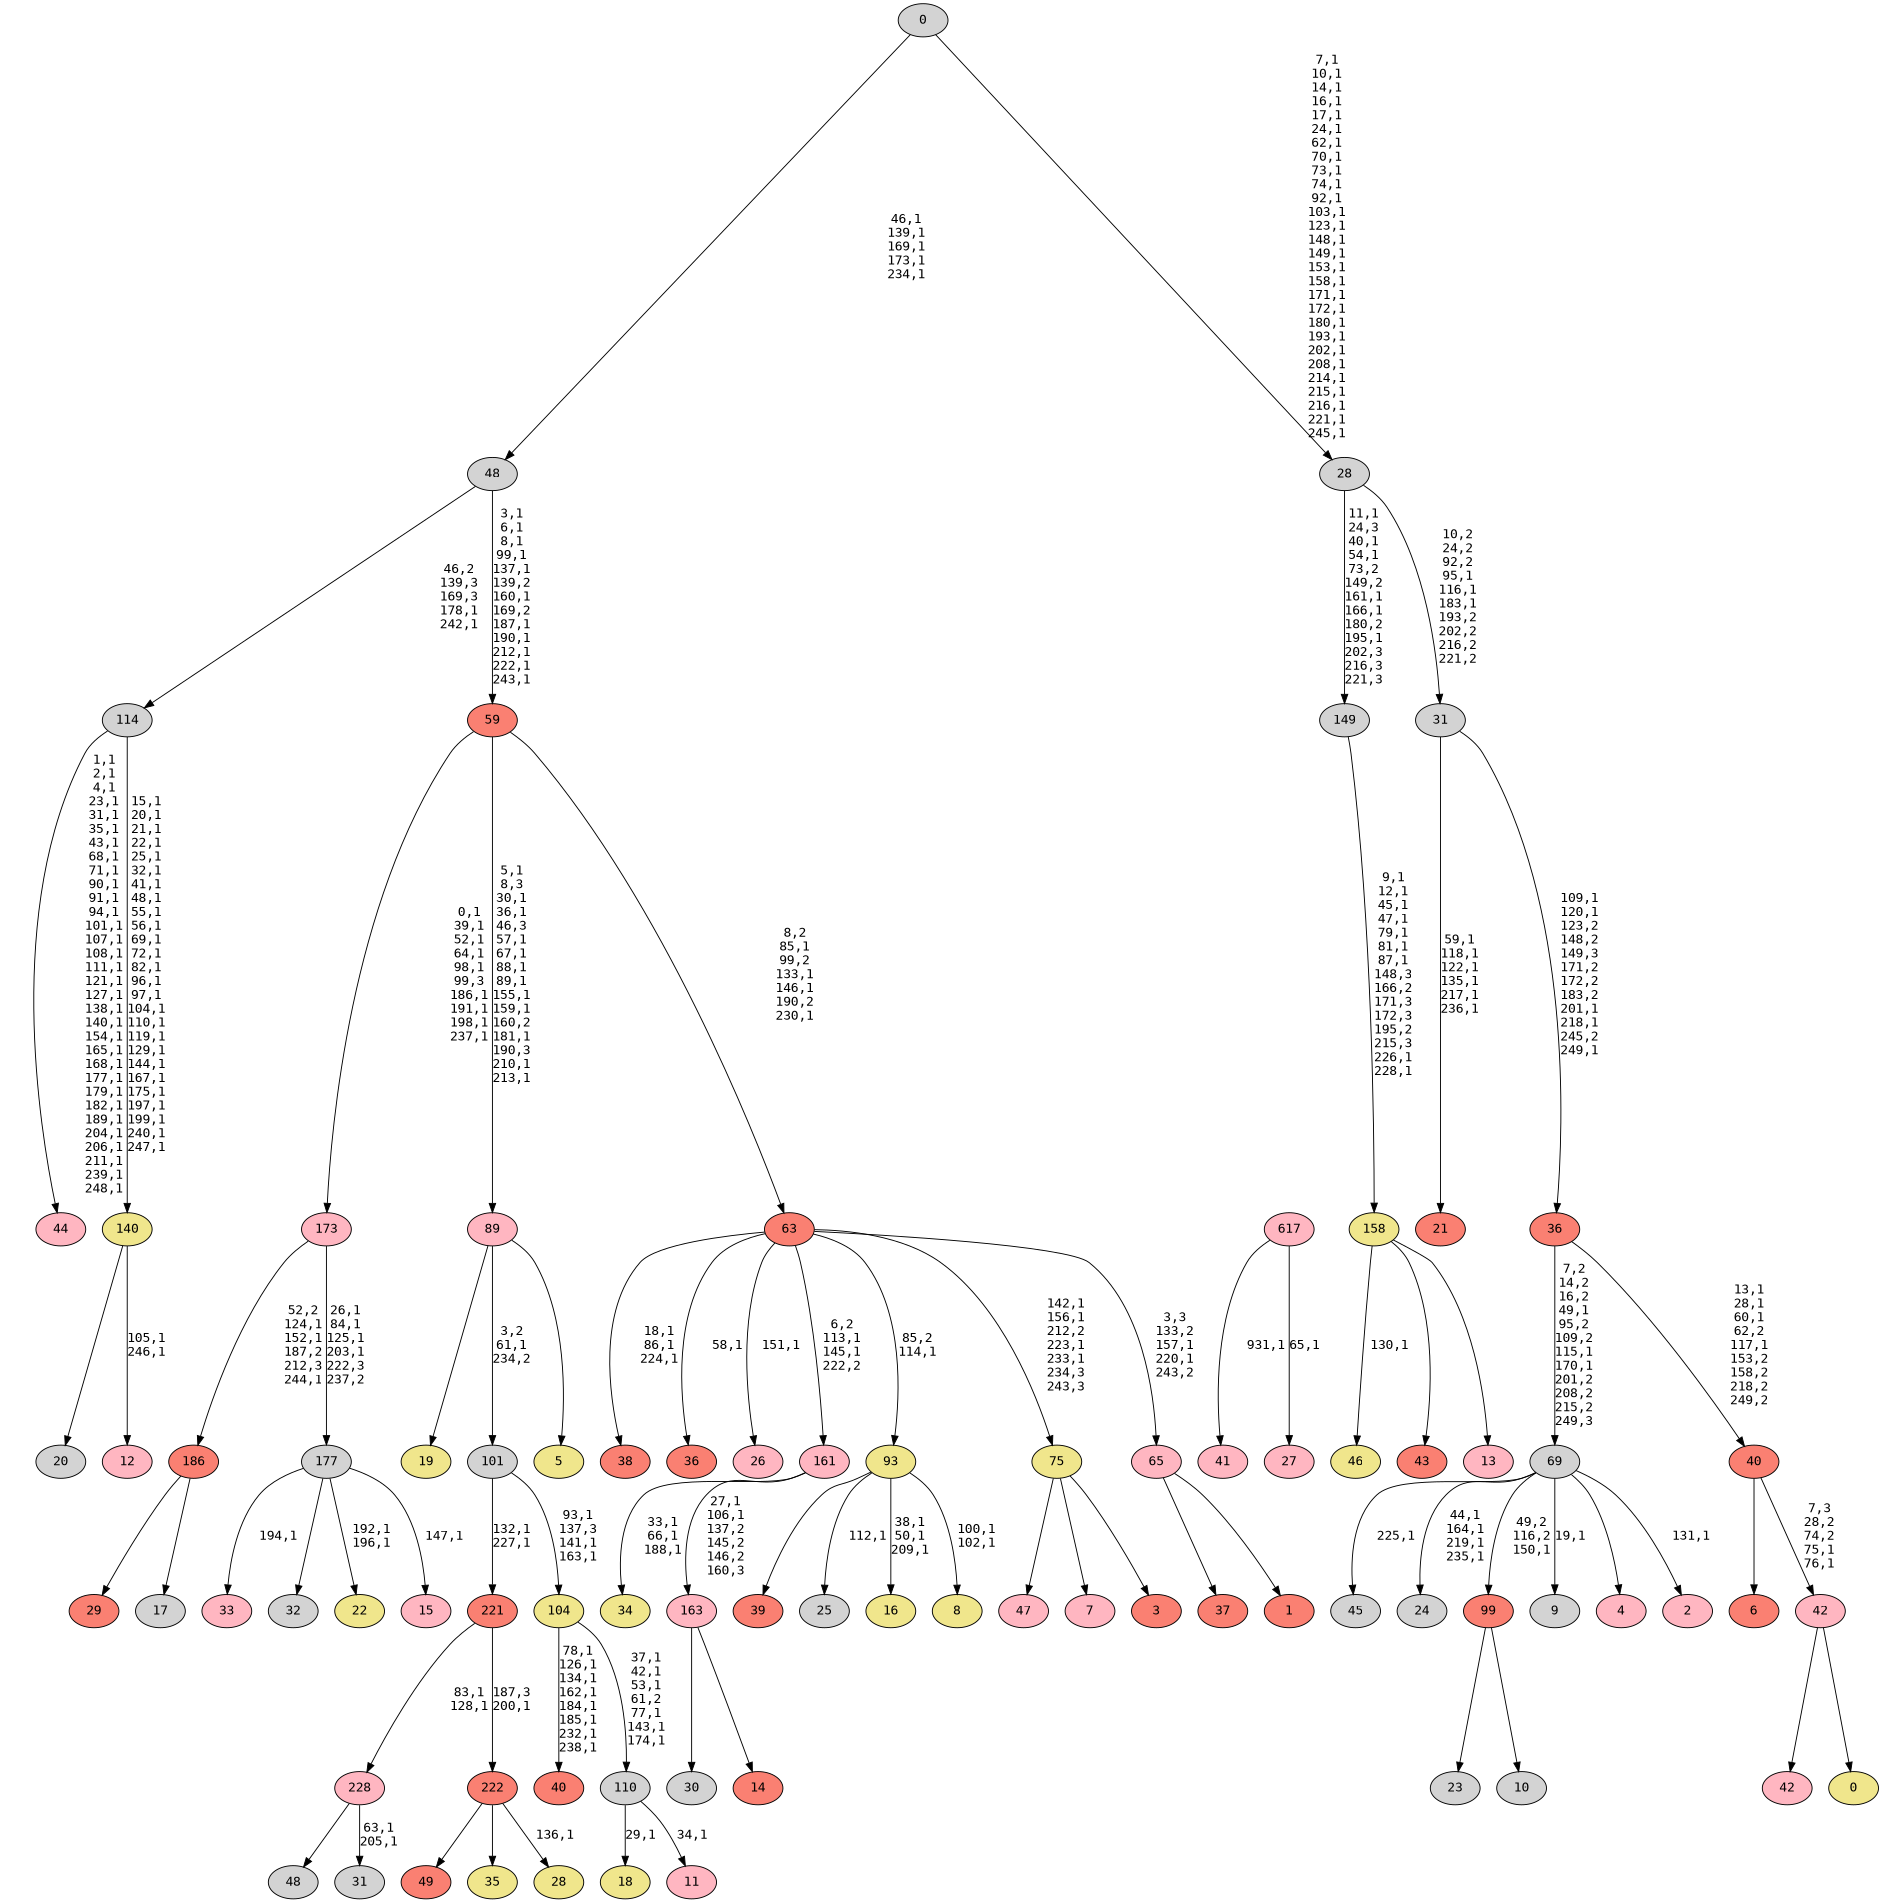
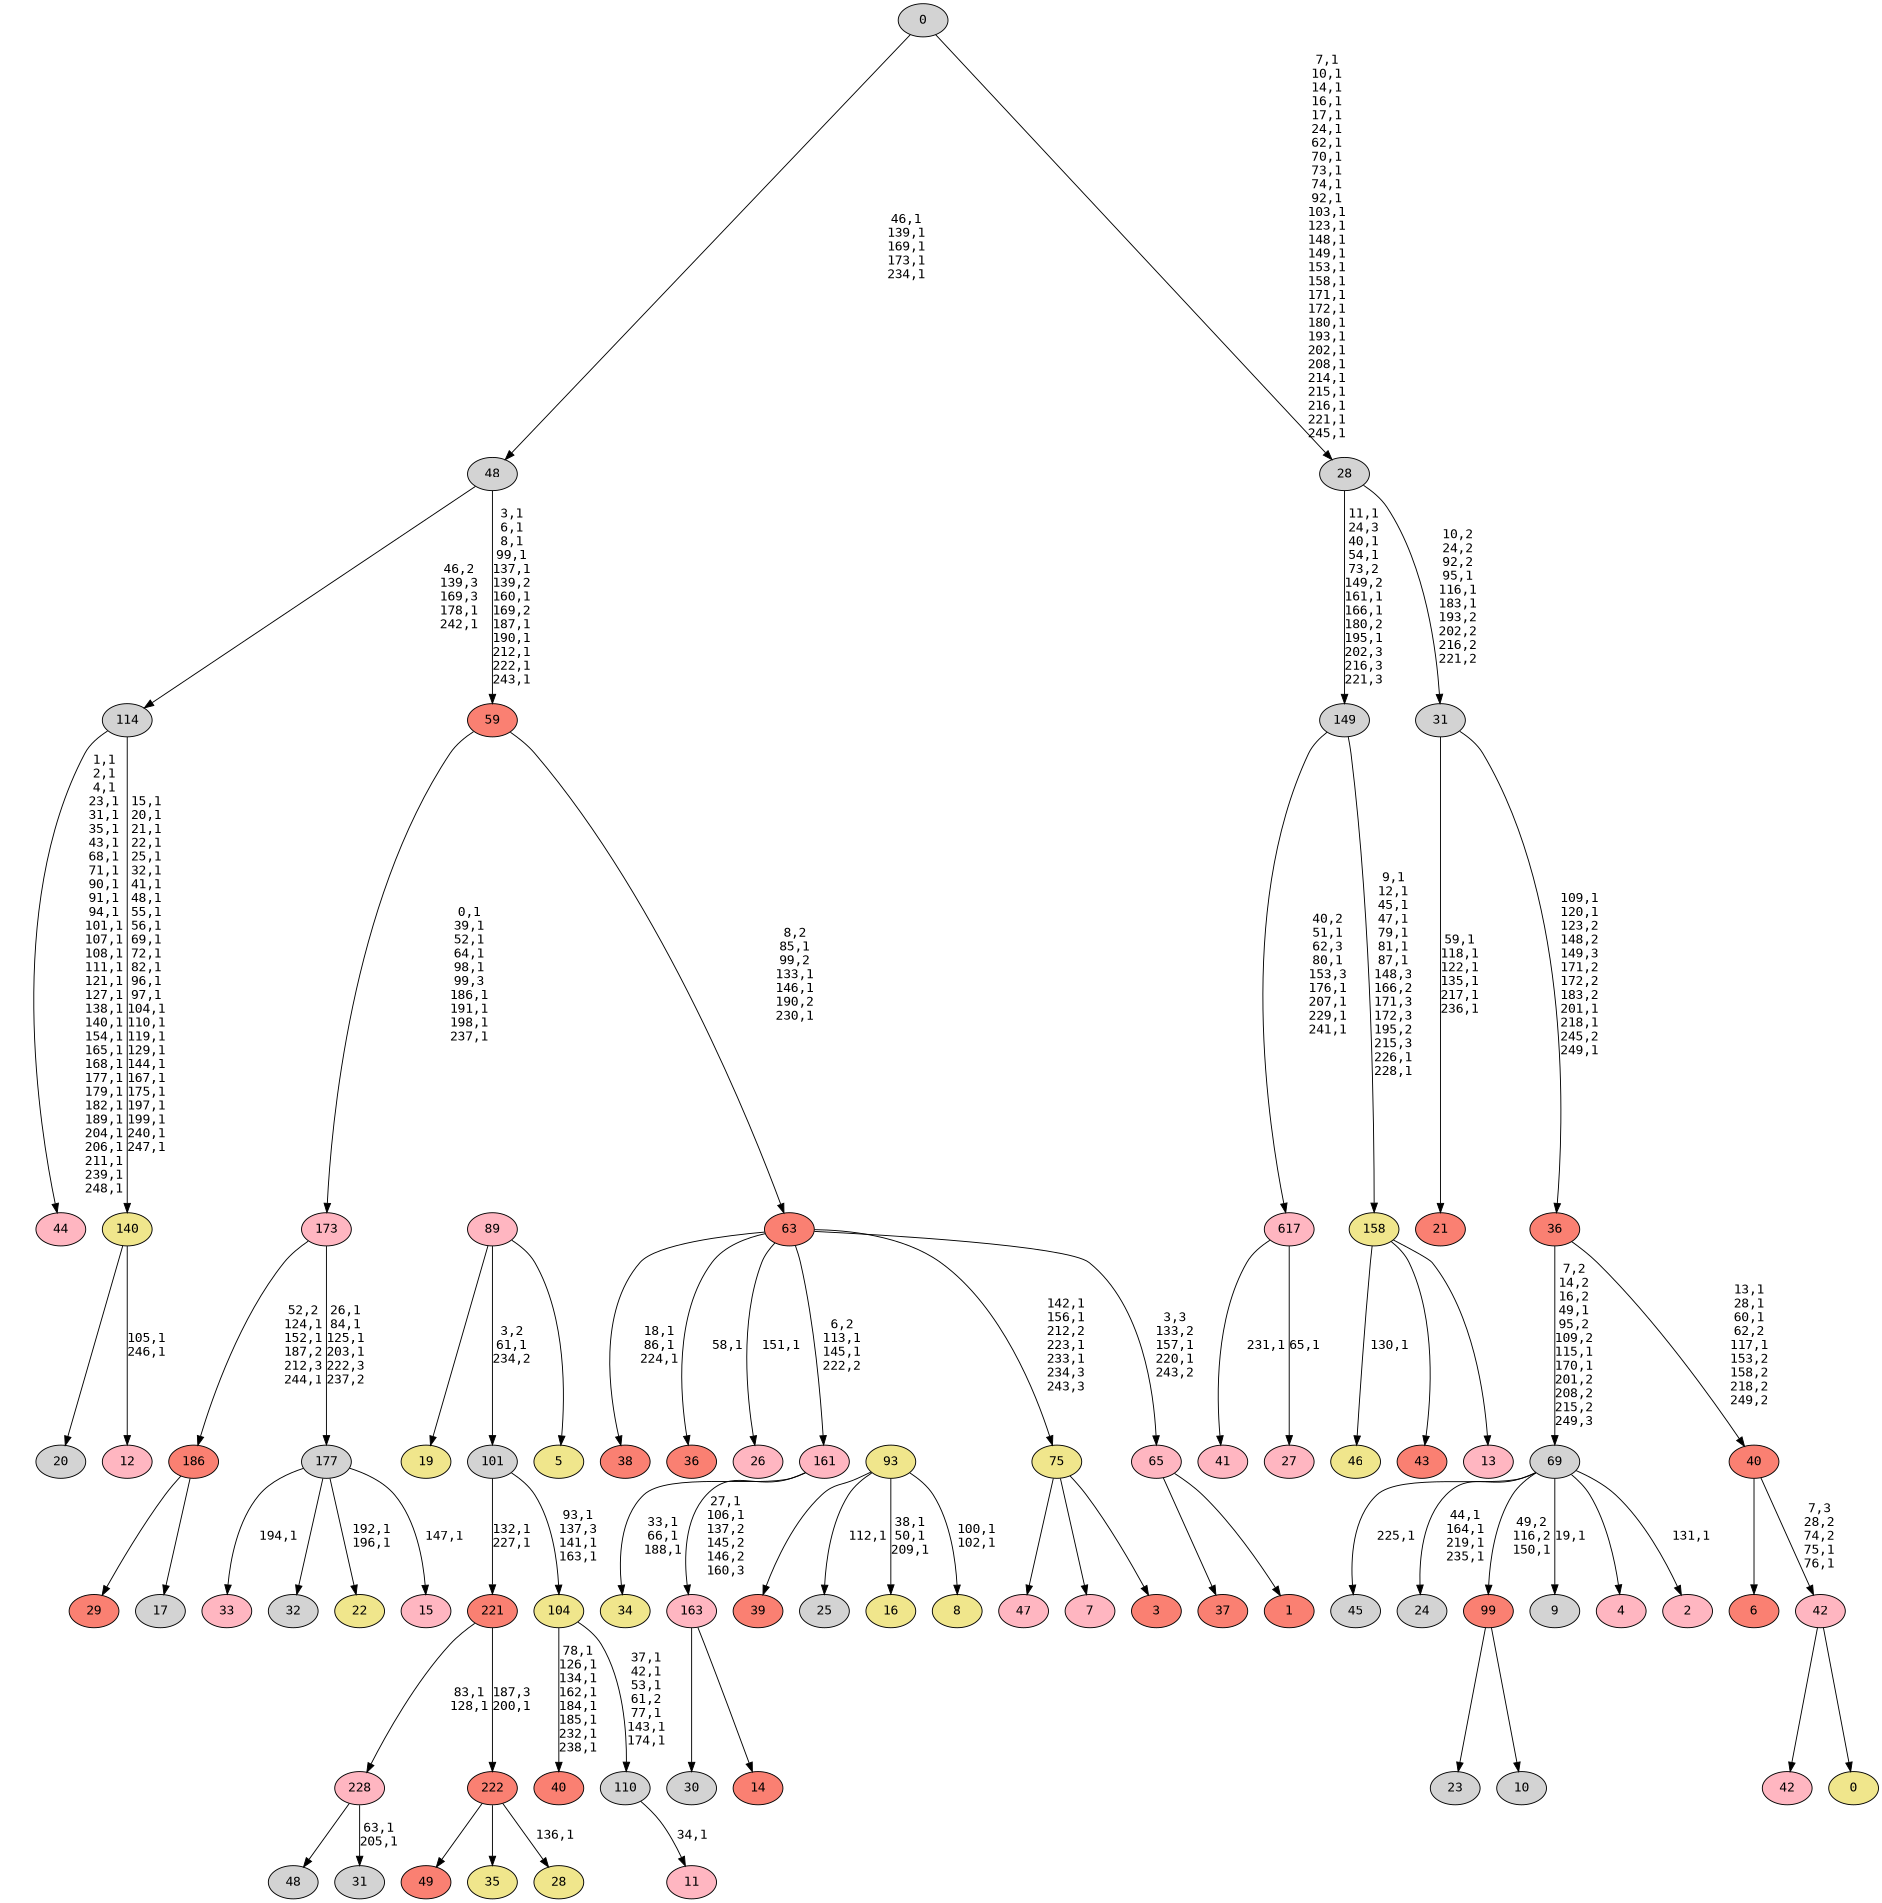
none -> (1264, 962)
(492, 970) -> none
(890, 1317) -> none
(1266, 1346) -> (1266, 1346)
(625, 1882) -> none
